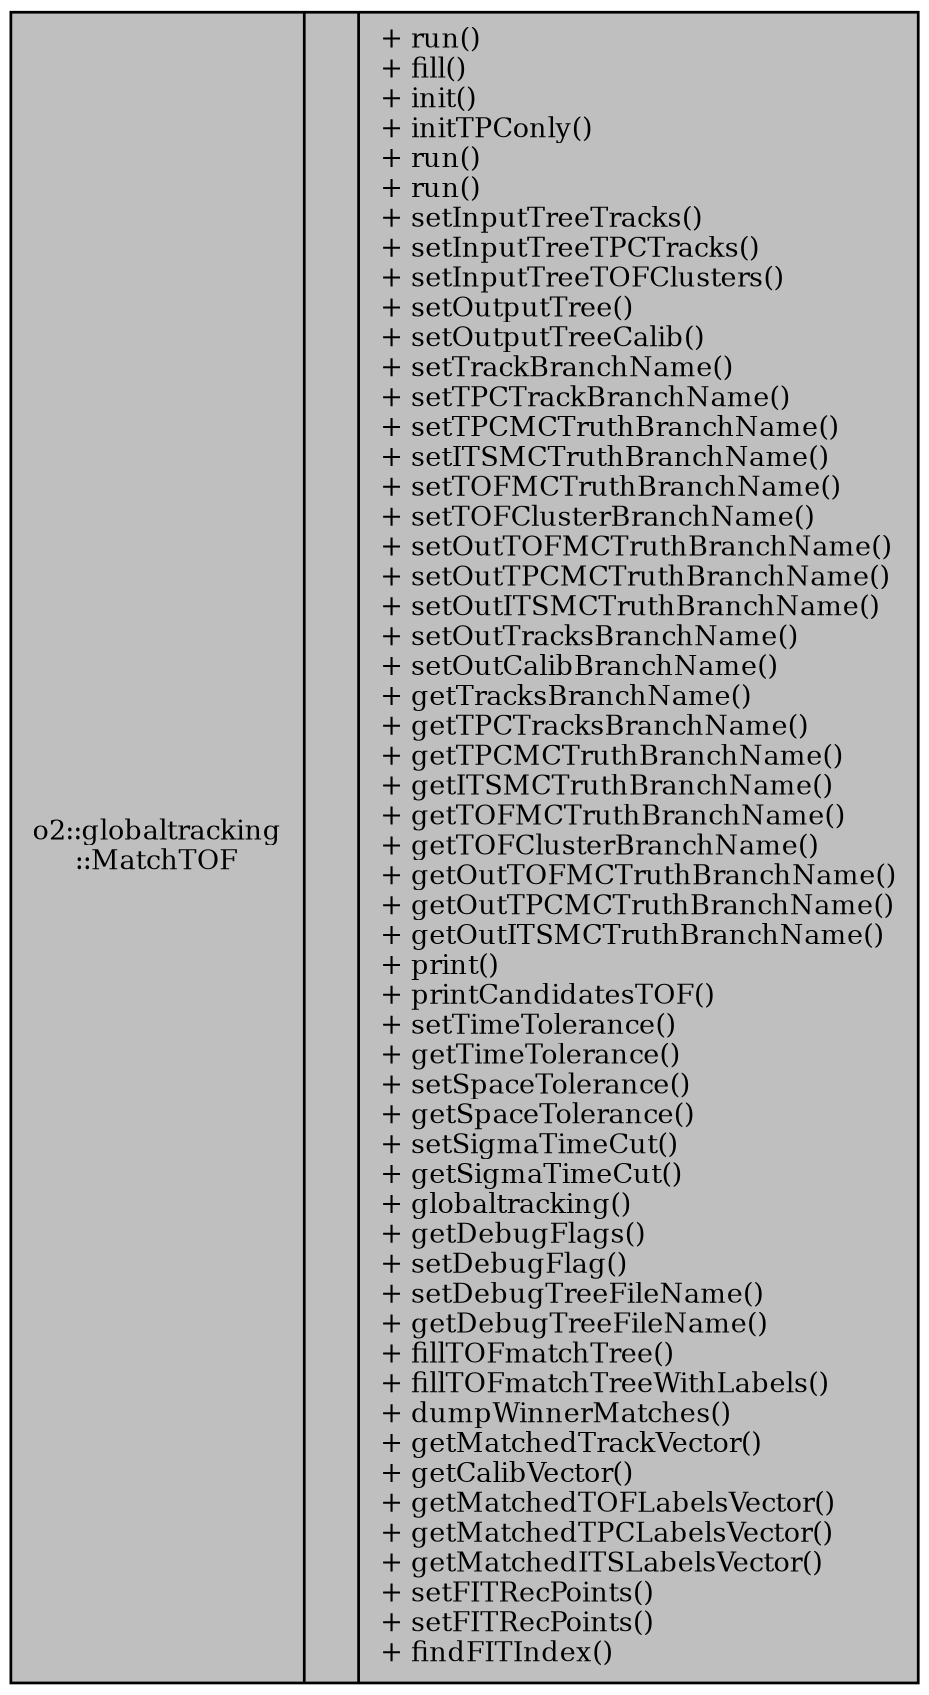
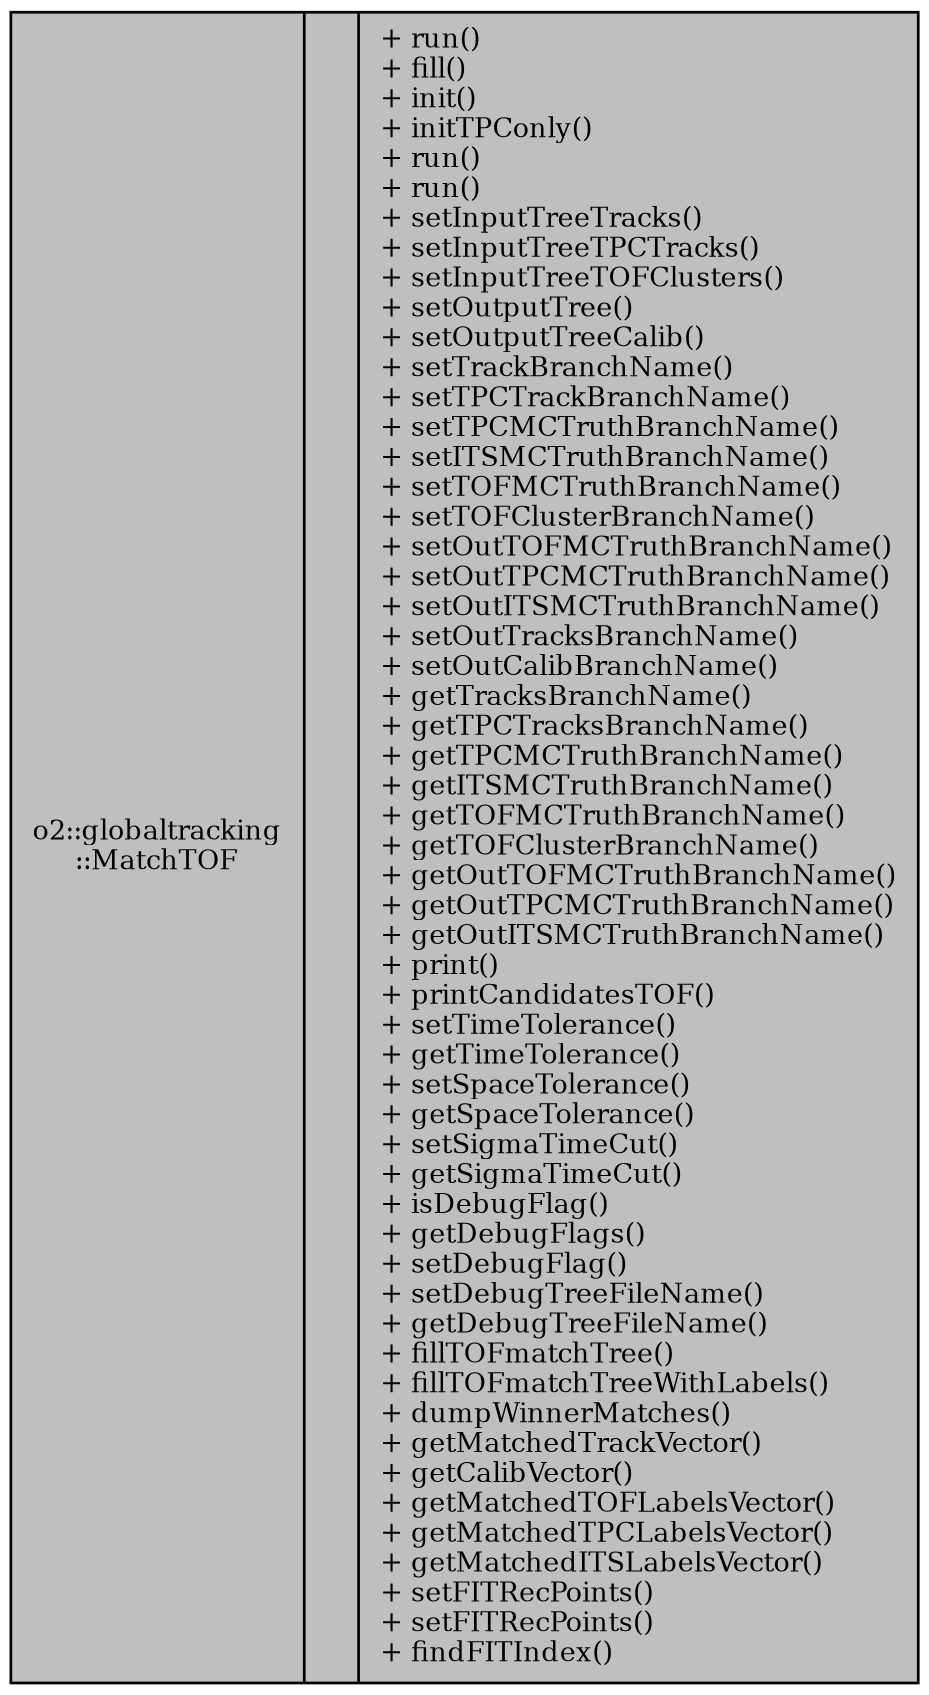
(507, 1205) -> (496, 1205)
